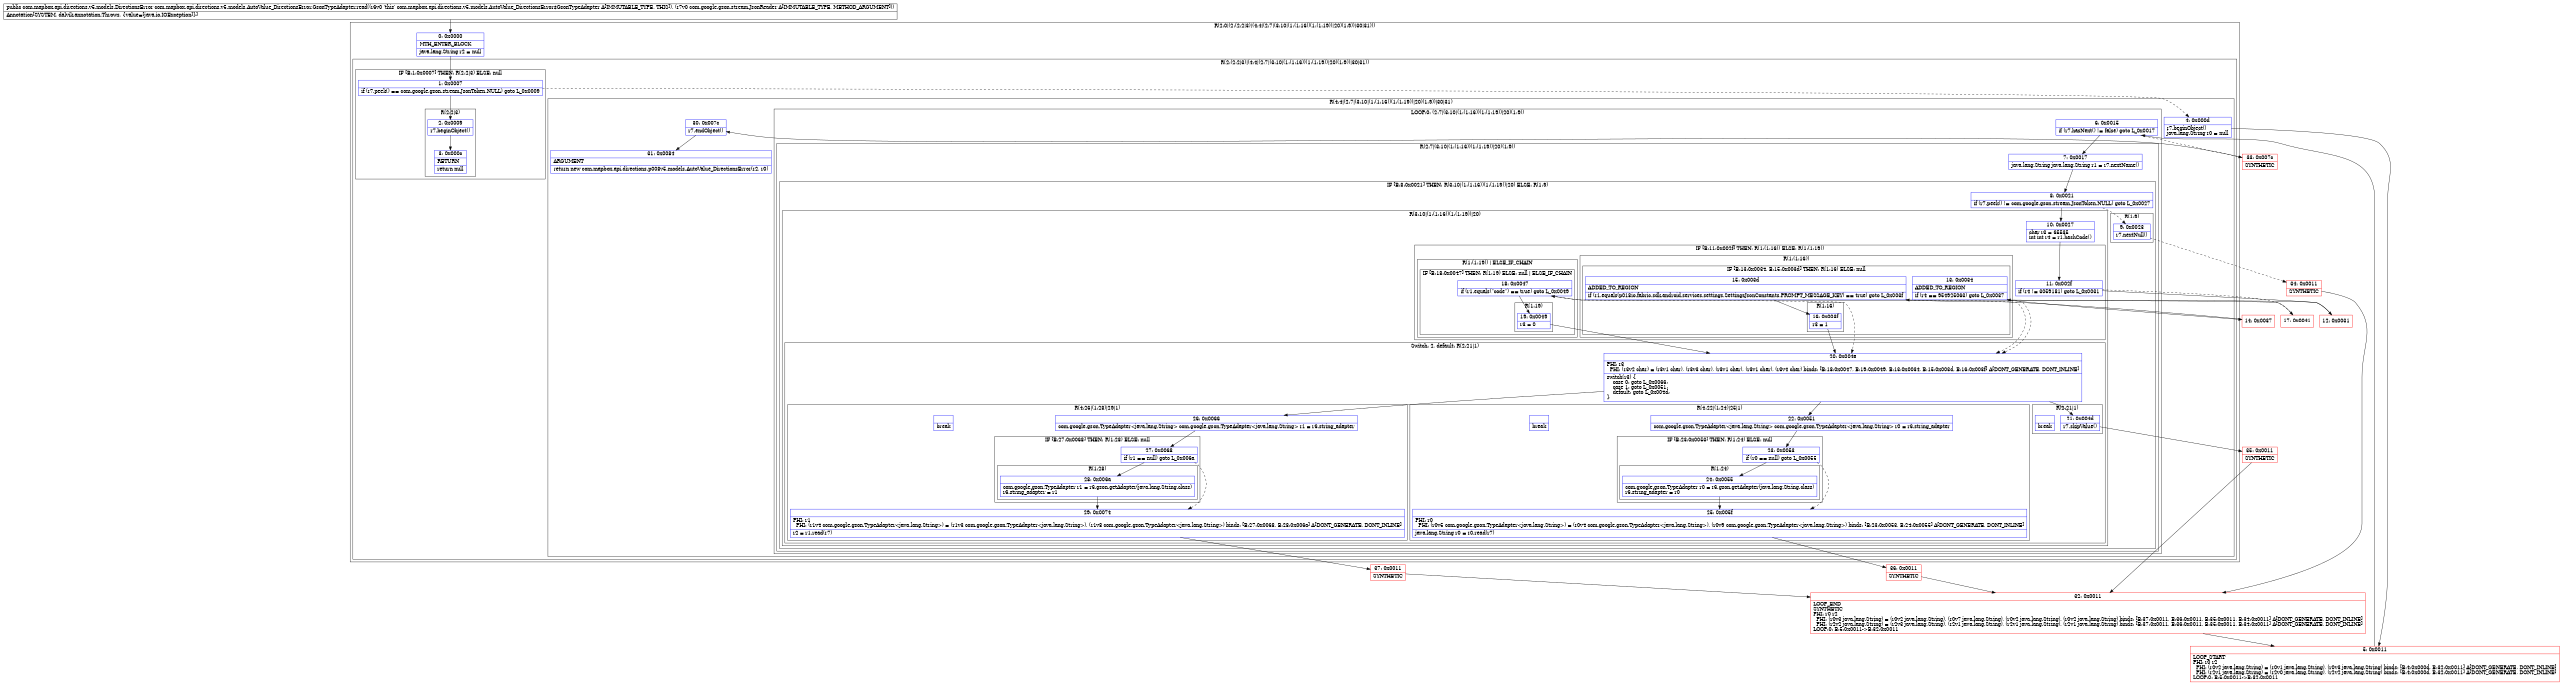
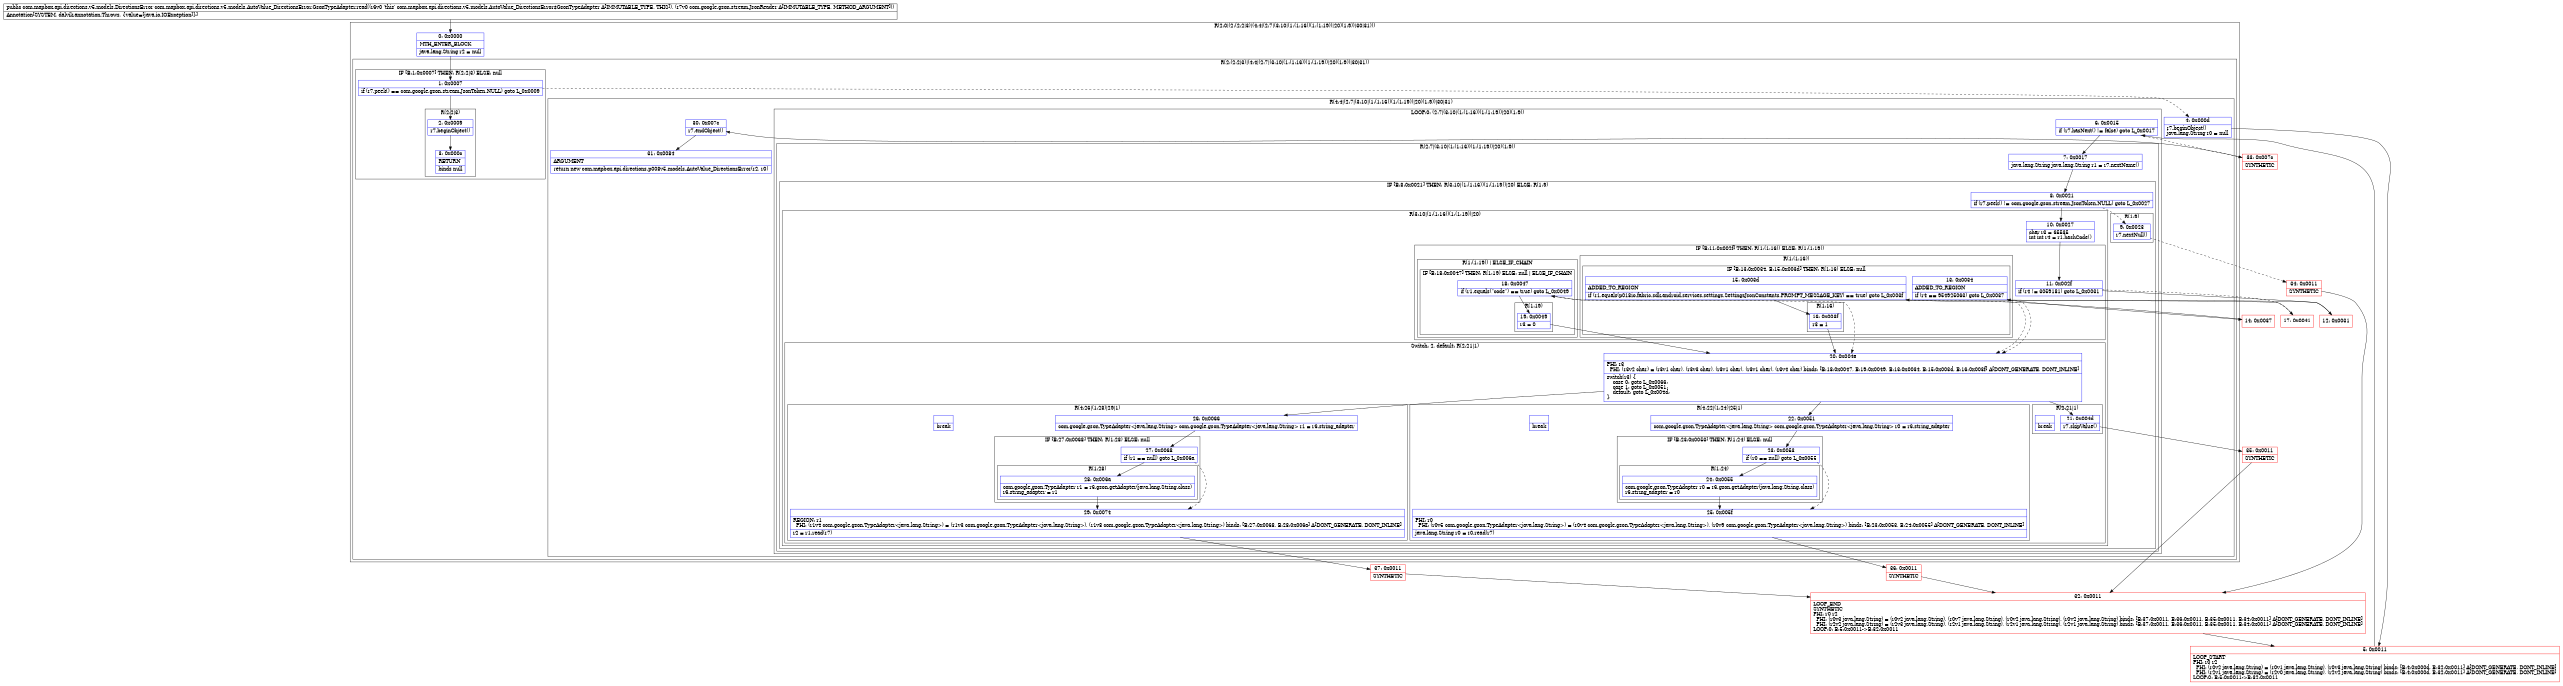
(450, 169) -> (450, 169)
(803, 521) -> (808, 521)
